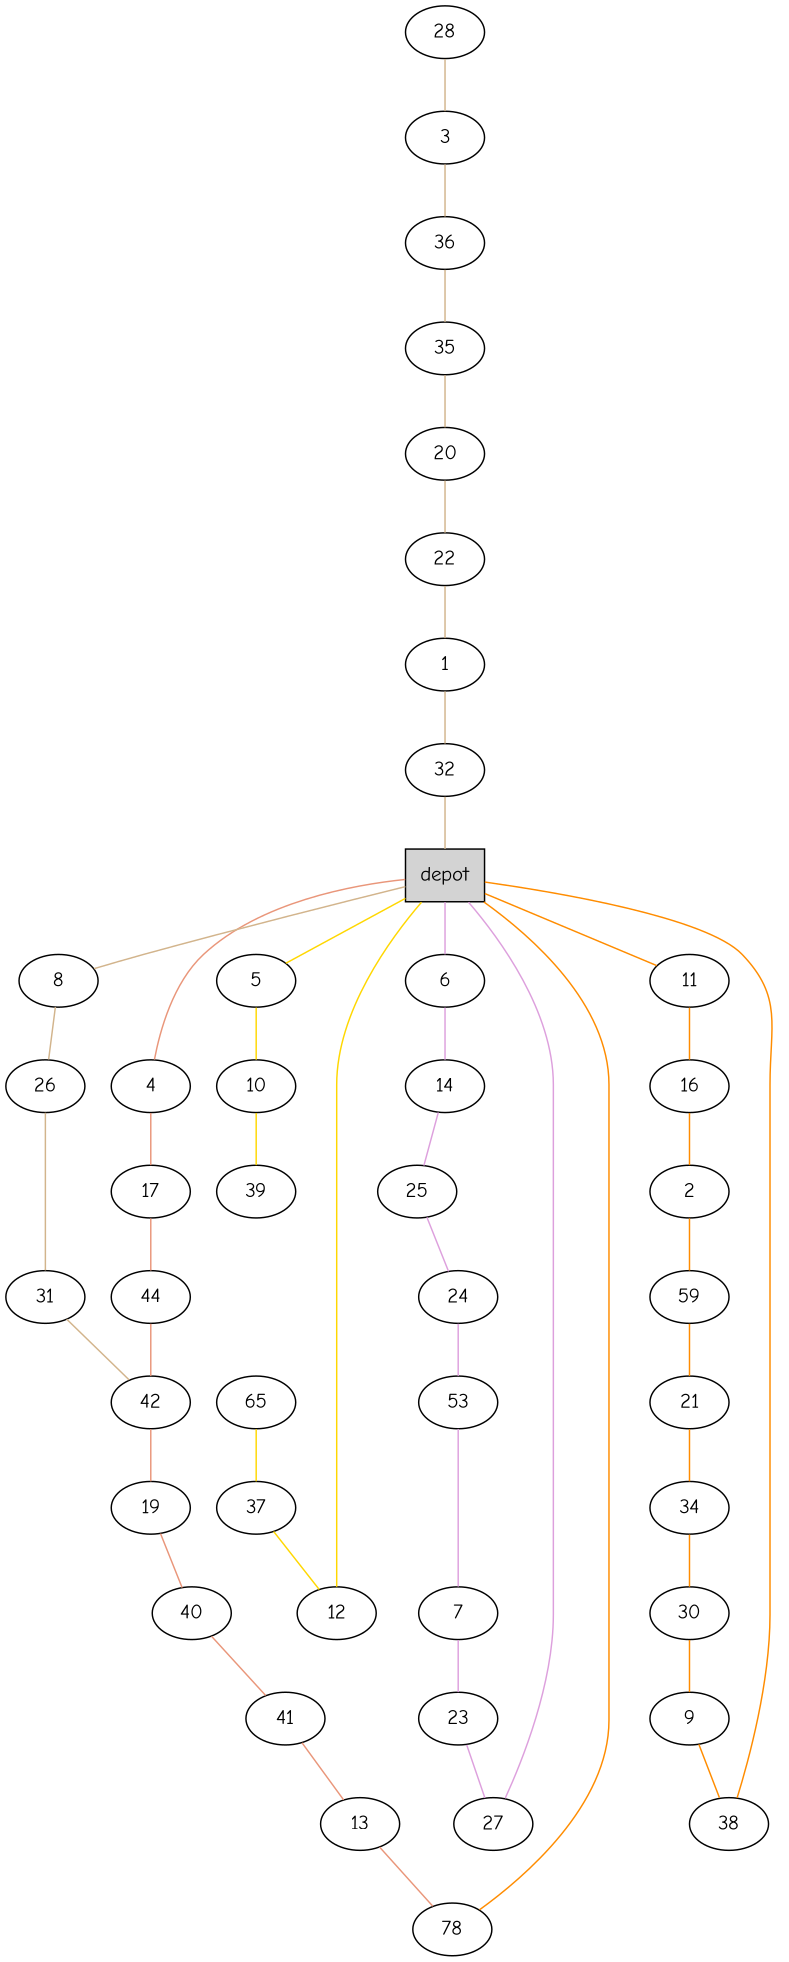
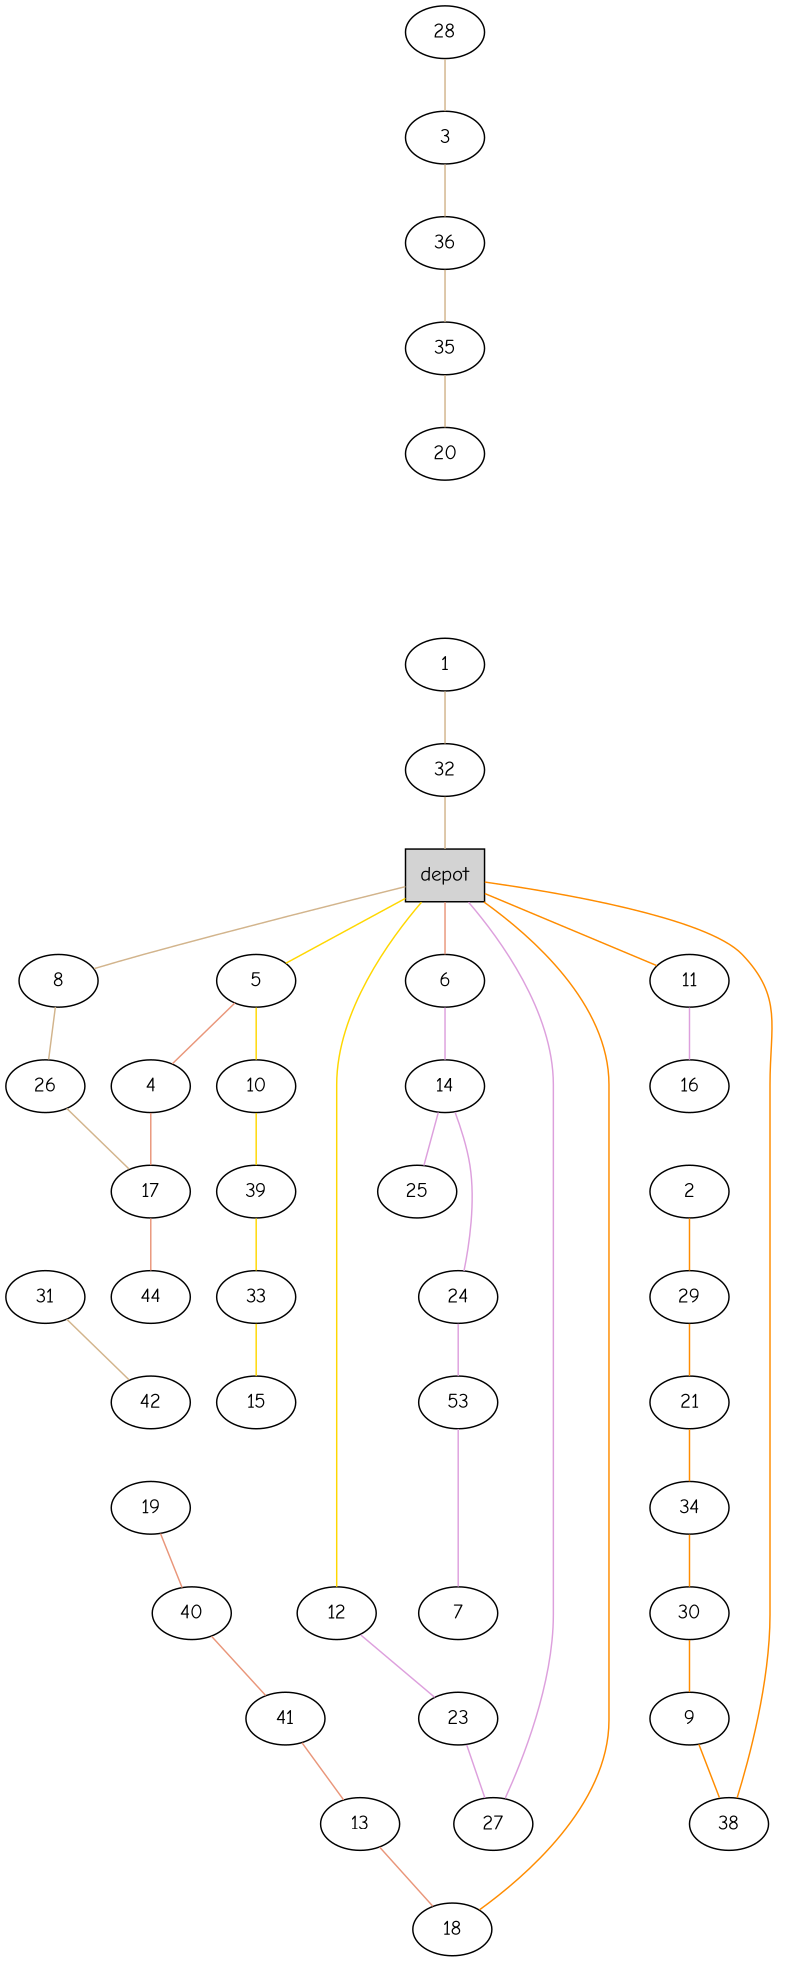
(445, 559) -> none
(445, 928) -> (445, 928)
(217, 944) -> (204, 1033)
(689, 1034) -> (689, 1034)
(689, 1139) -> none
(45, 1192) -> (98, 1139)
(438, 1244) -> (472, 1191)
none -> (256, 1297)
(689, 1297) -> (689, 1297)
(151, 1350) -> none
(256, 1402) -> (256, 1402)
(151, 1455) -> none
(256, 1508) -> none
(458, 1666) -> (398, 1666)
(452, 1929) -> (452, 1929)
